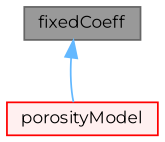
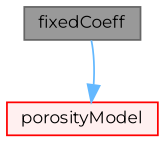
(71, 80) -> (94, 62)
